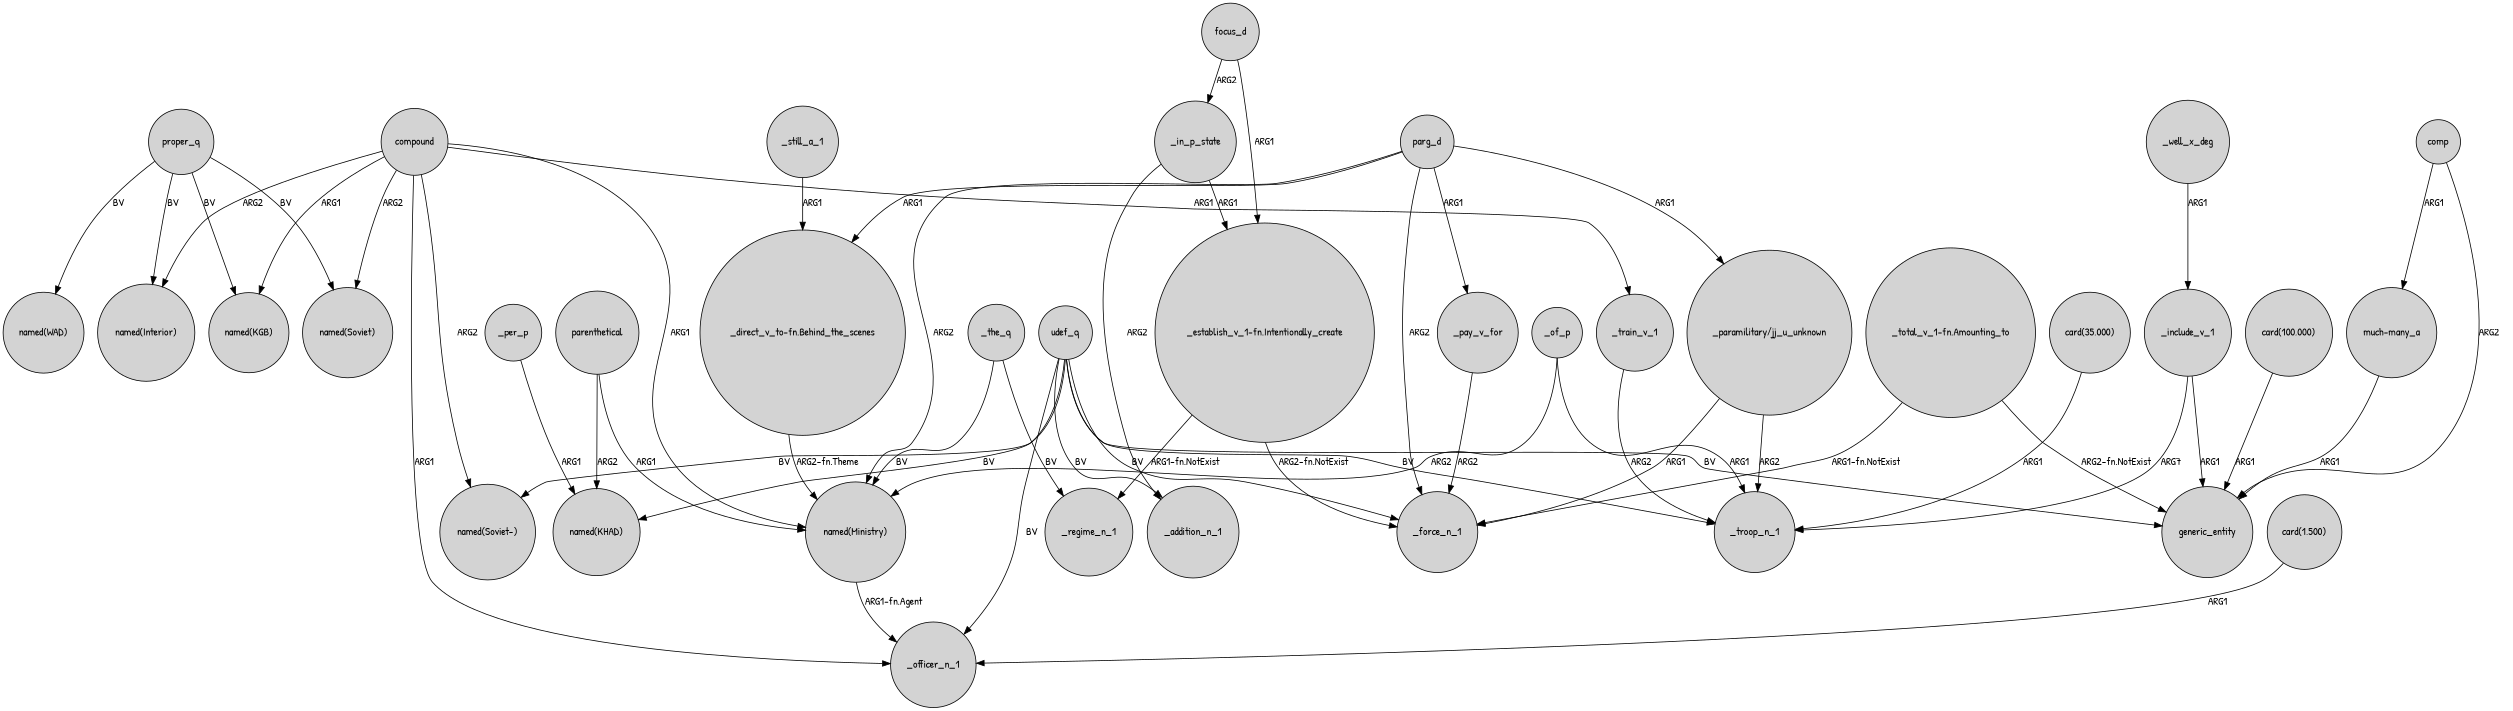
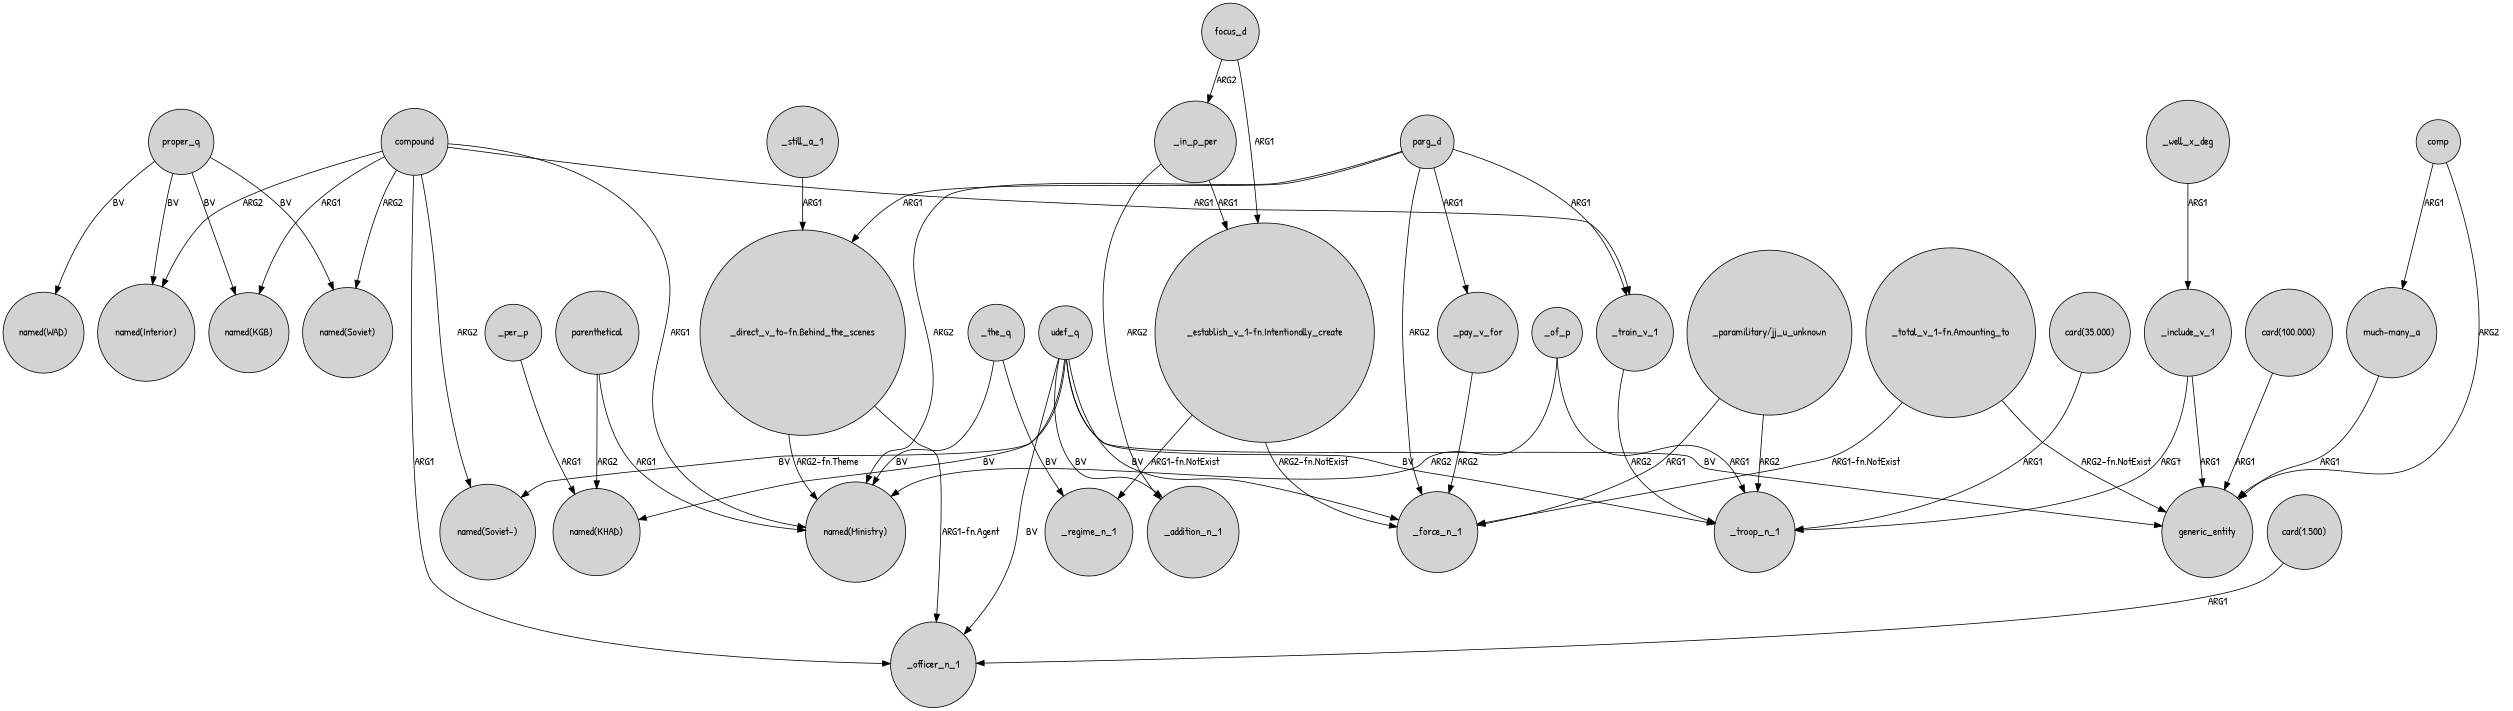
(1195, 142) -> (1195, 142)
(1596, 181) -> (1558, 197)
(868, 613) -> (941, 495)
